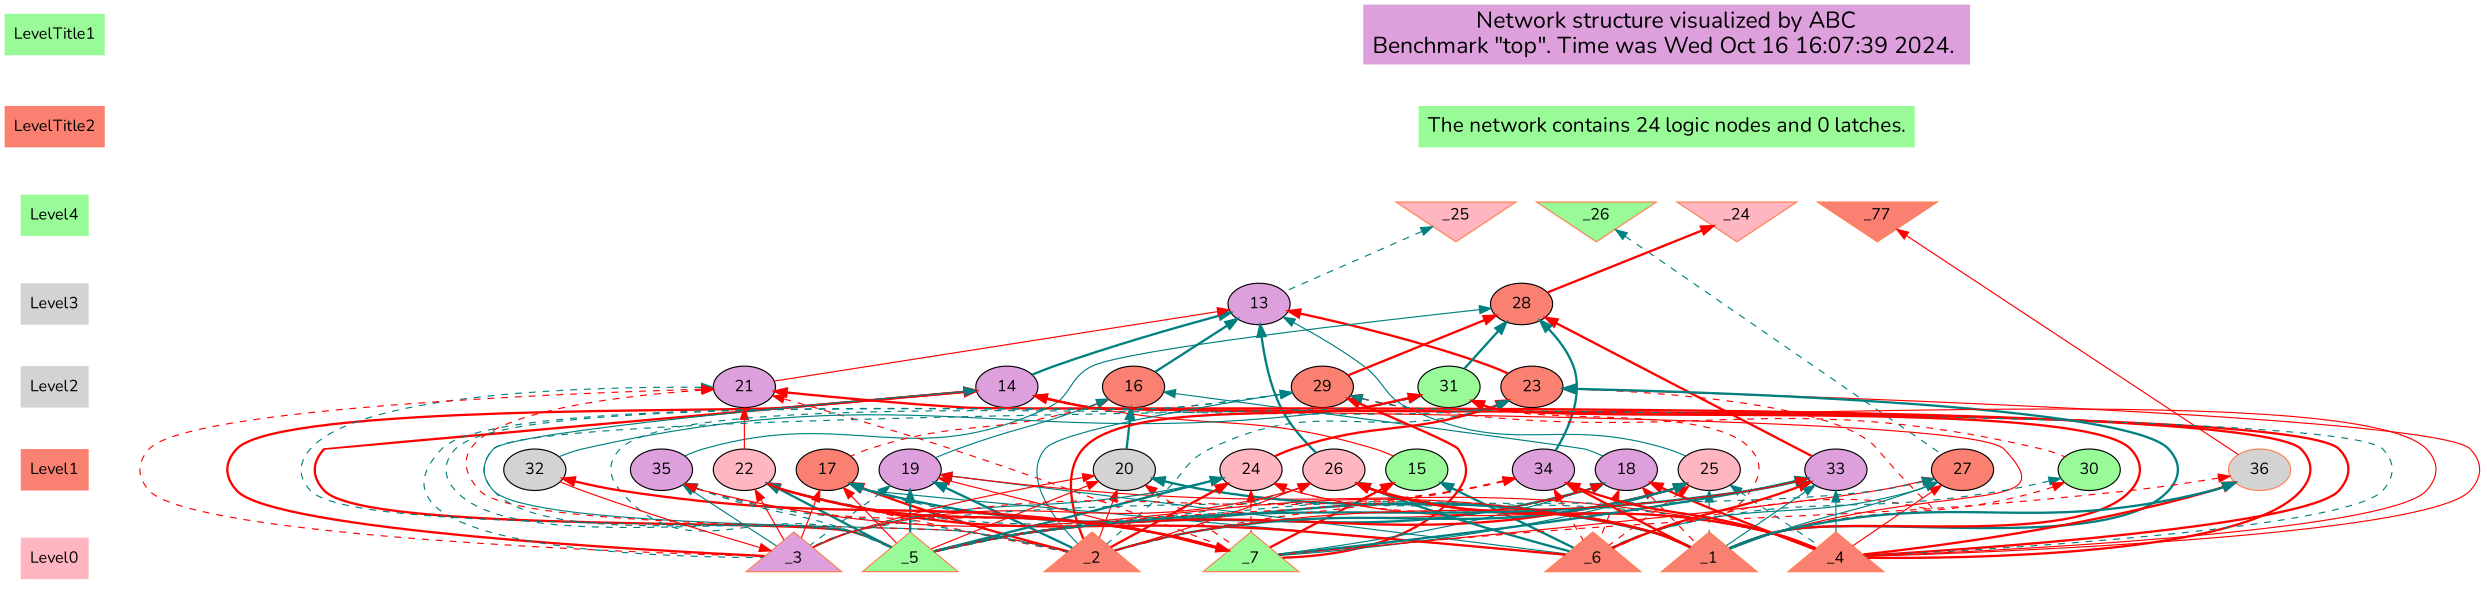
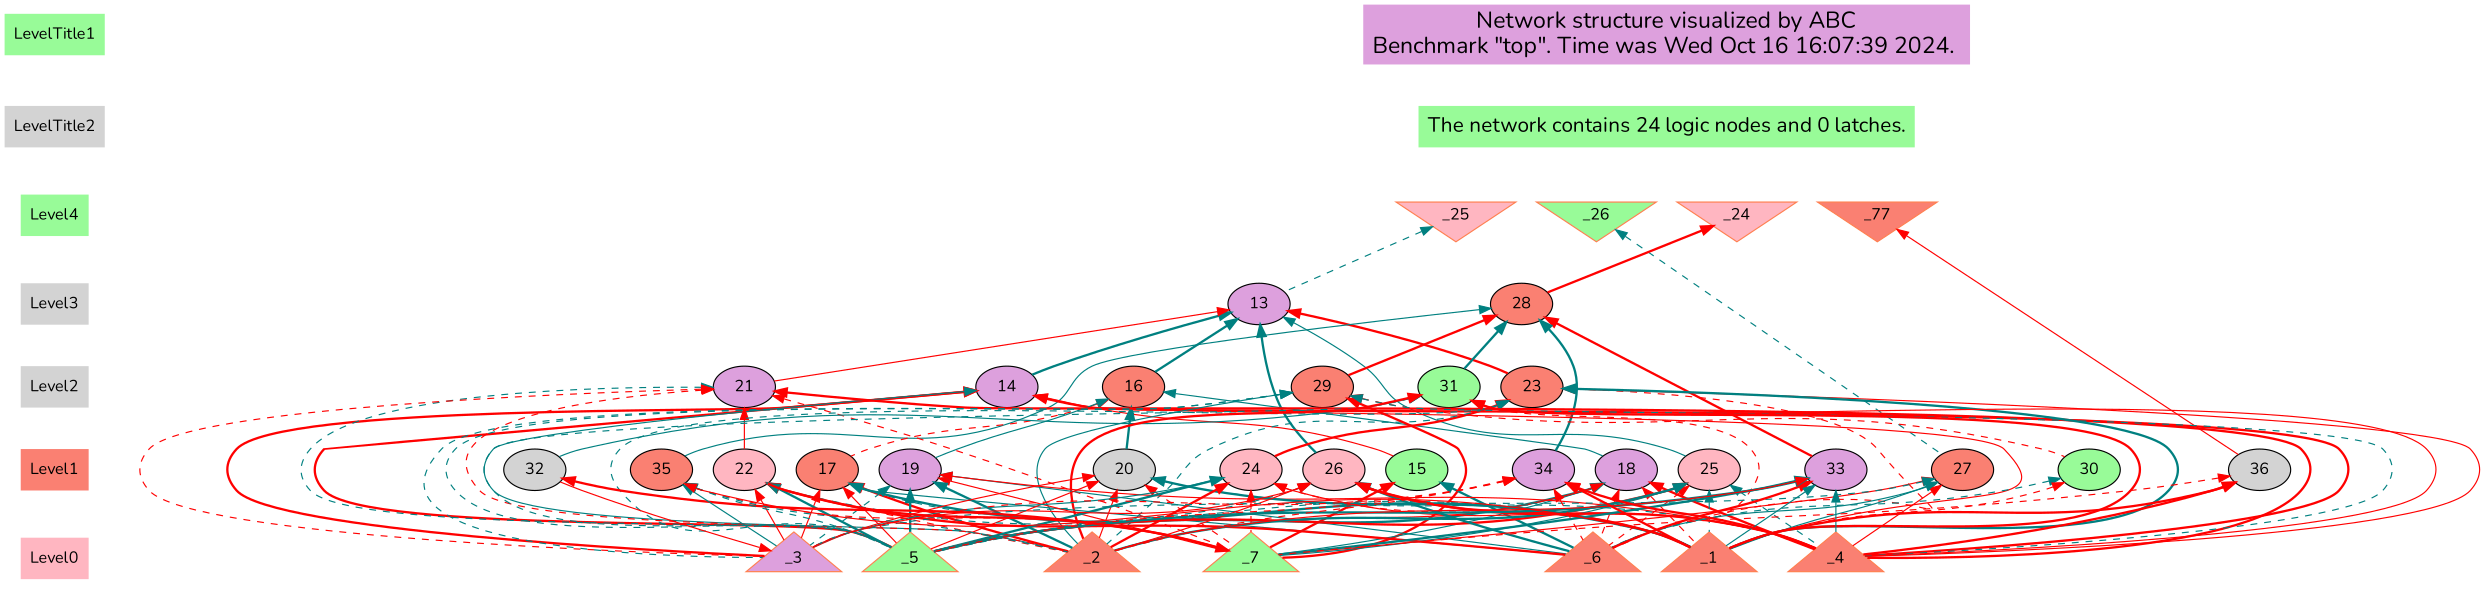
(55, 127) -> (55, 127)
(661, 470) -> (661, 470)
(2260, 470) -> (2260, 470)
(1976, 512) -> (1976, 512)
